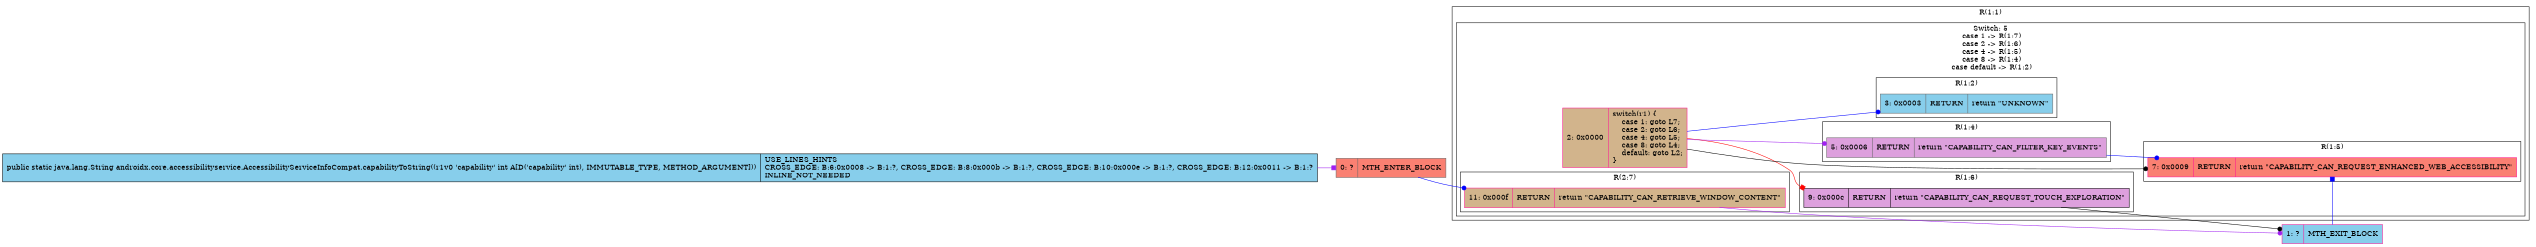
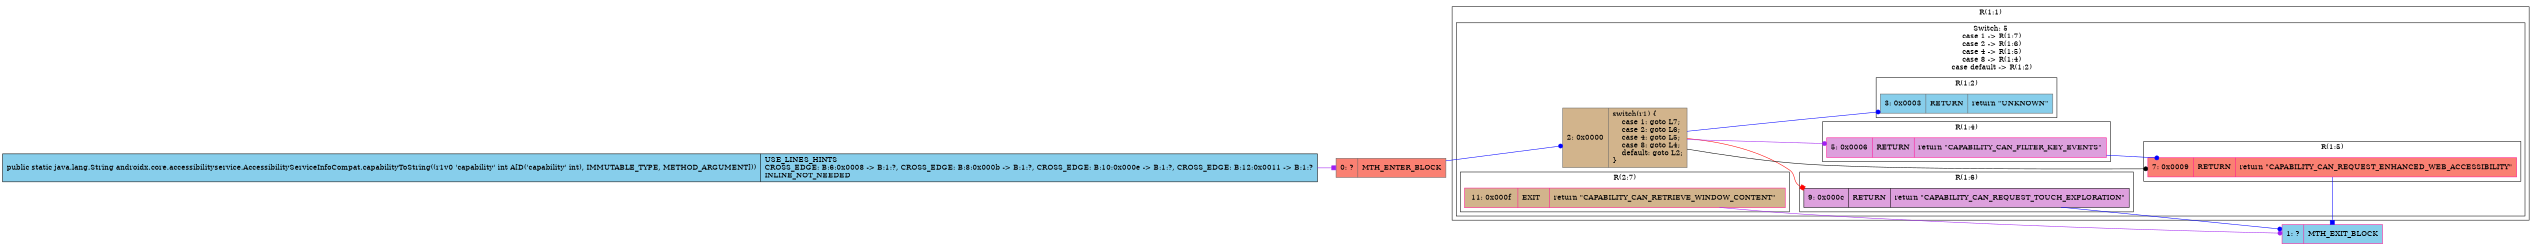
(1625, 138) -> (1625, 138)
(1967, 148) -> (1967, 148)
(1440, 183) -> (1502, 154)
(1534, 198) -> (1531, 198)
(2332, 203) -> (2332, 198)
(2224, 223) -> (2224, 223)
